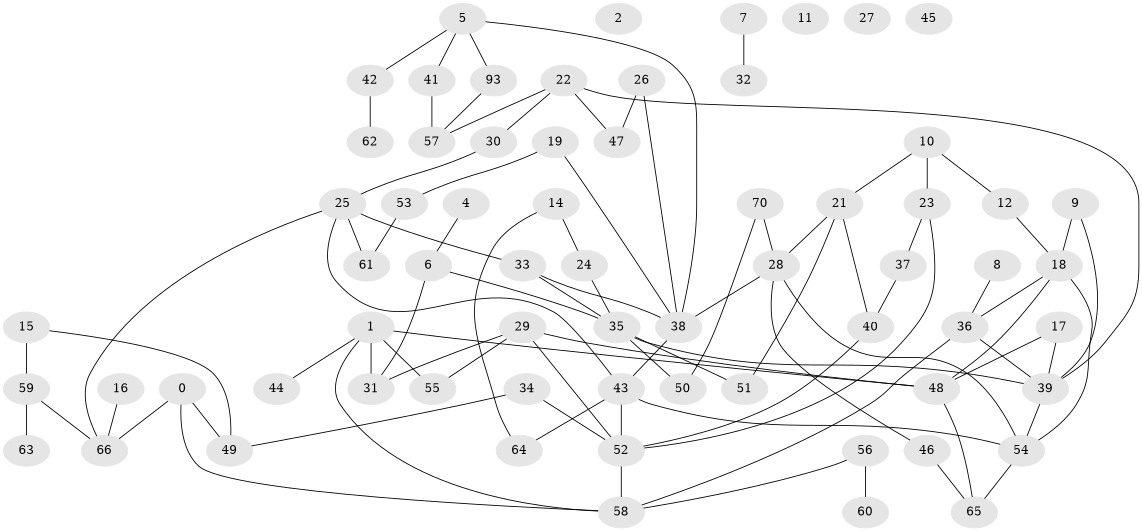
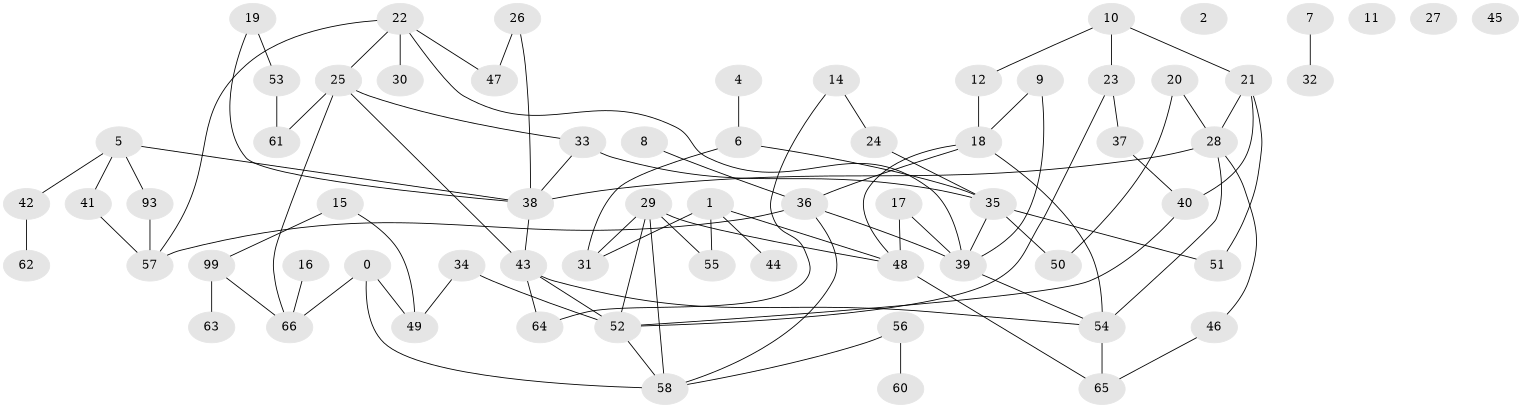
(418, 173) -> (369, 50)
(760, 204) -> (1175, 81)
none -> (475, 226)
(27, 389) -> (212, 266)
(424, 472) -> (657, 296)
